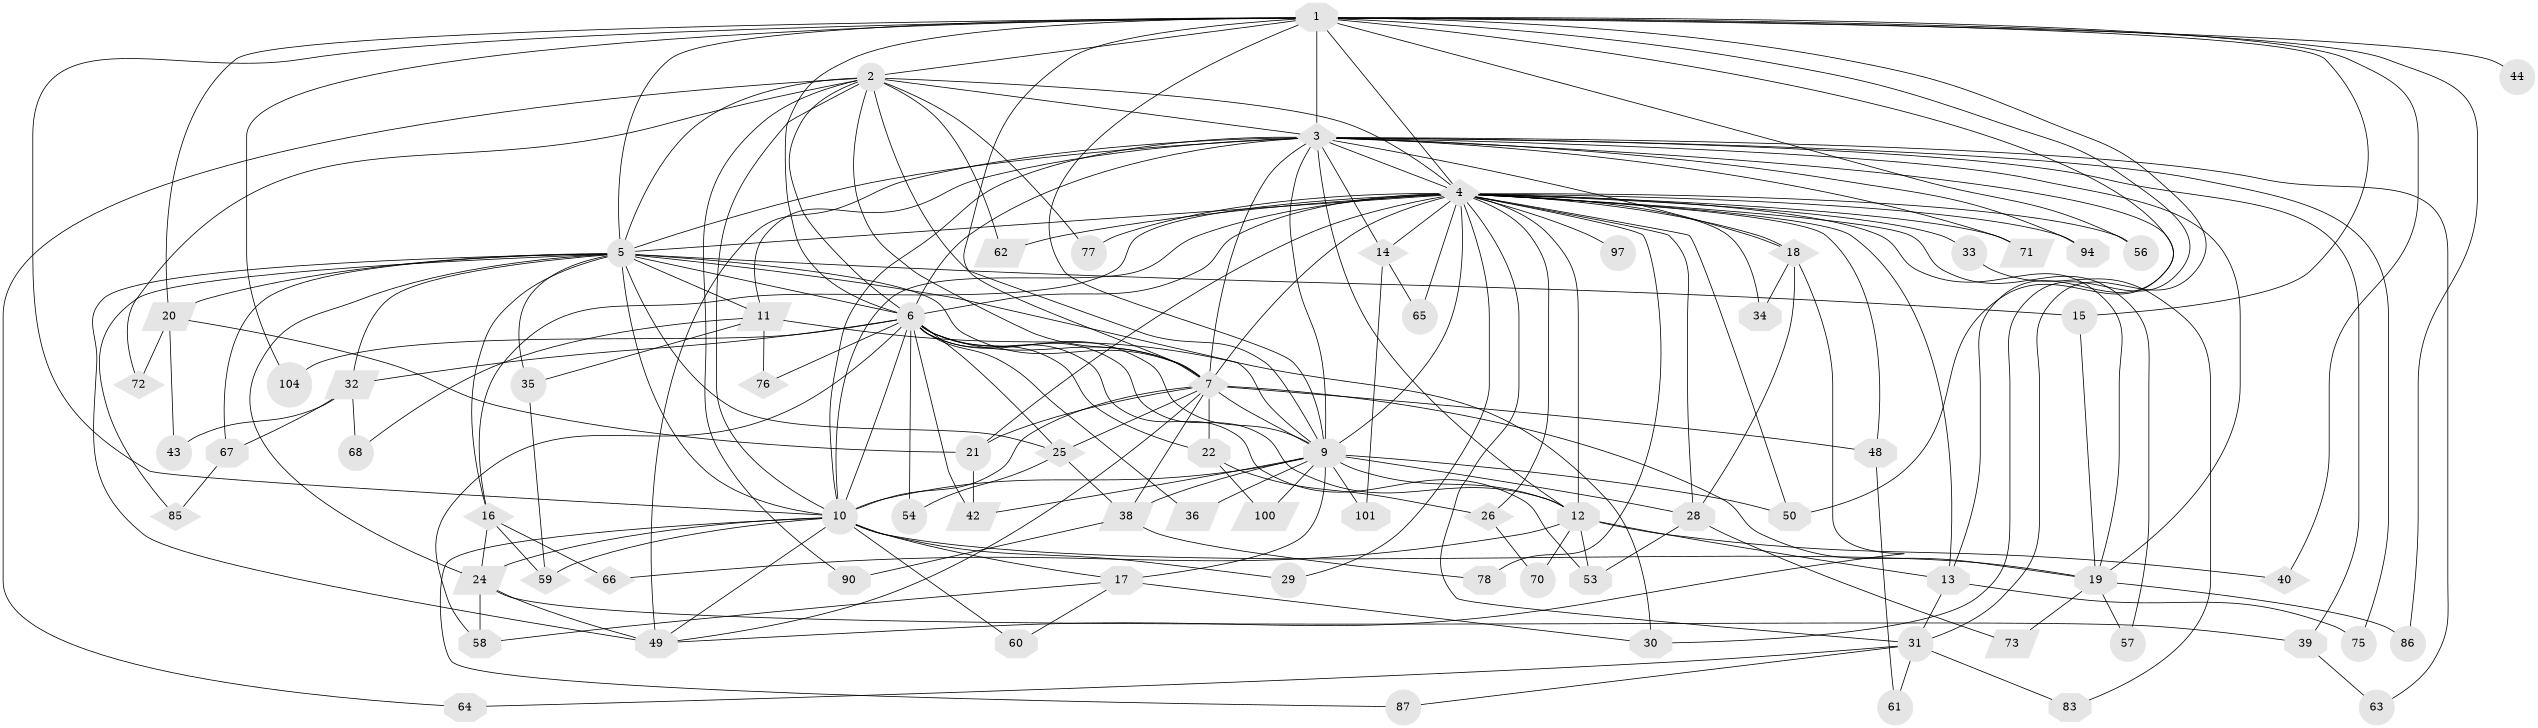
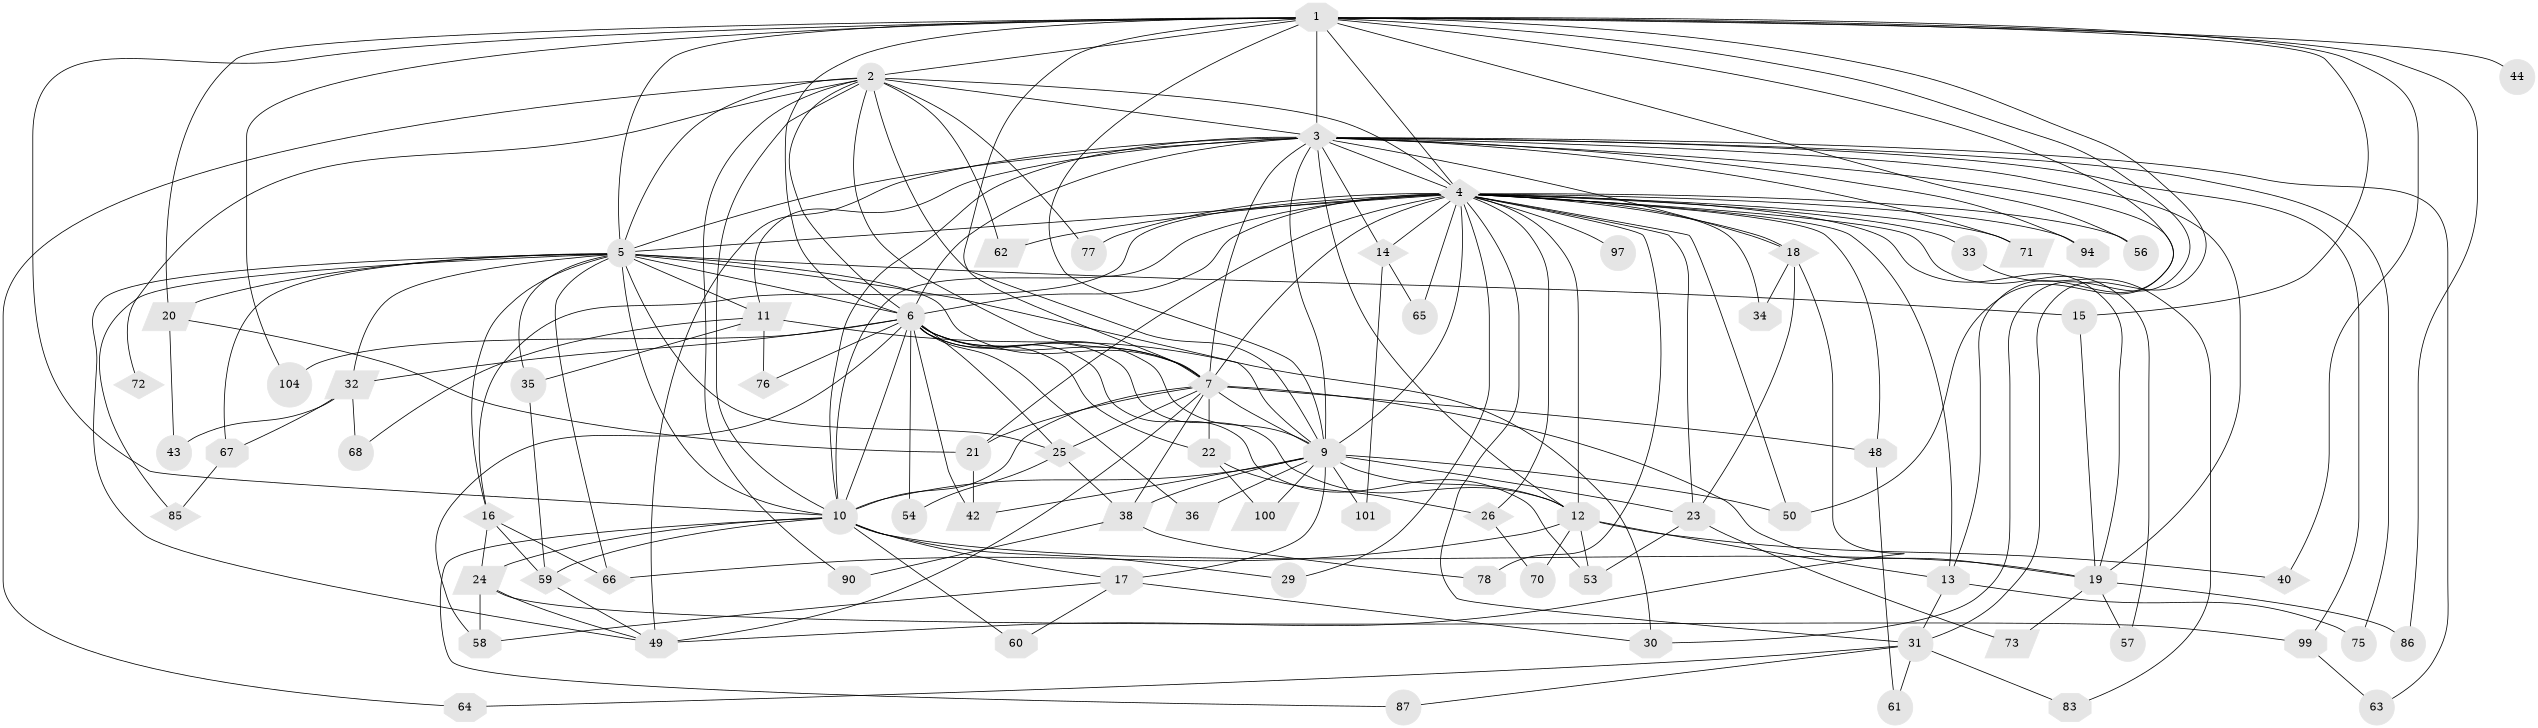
(274, 342) -> (568, 402)
(154, 352) -> none
(1694, 517) -> (1694, 517)
(748, 580) -> (603, 613)
(2306, 644) -> (2306, 644)
